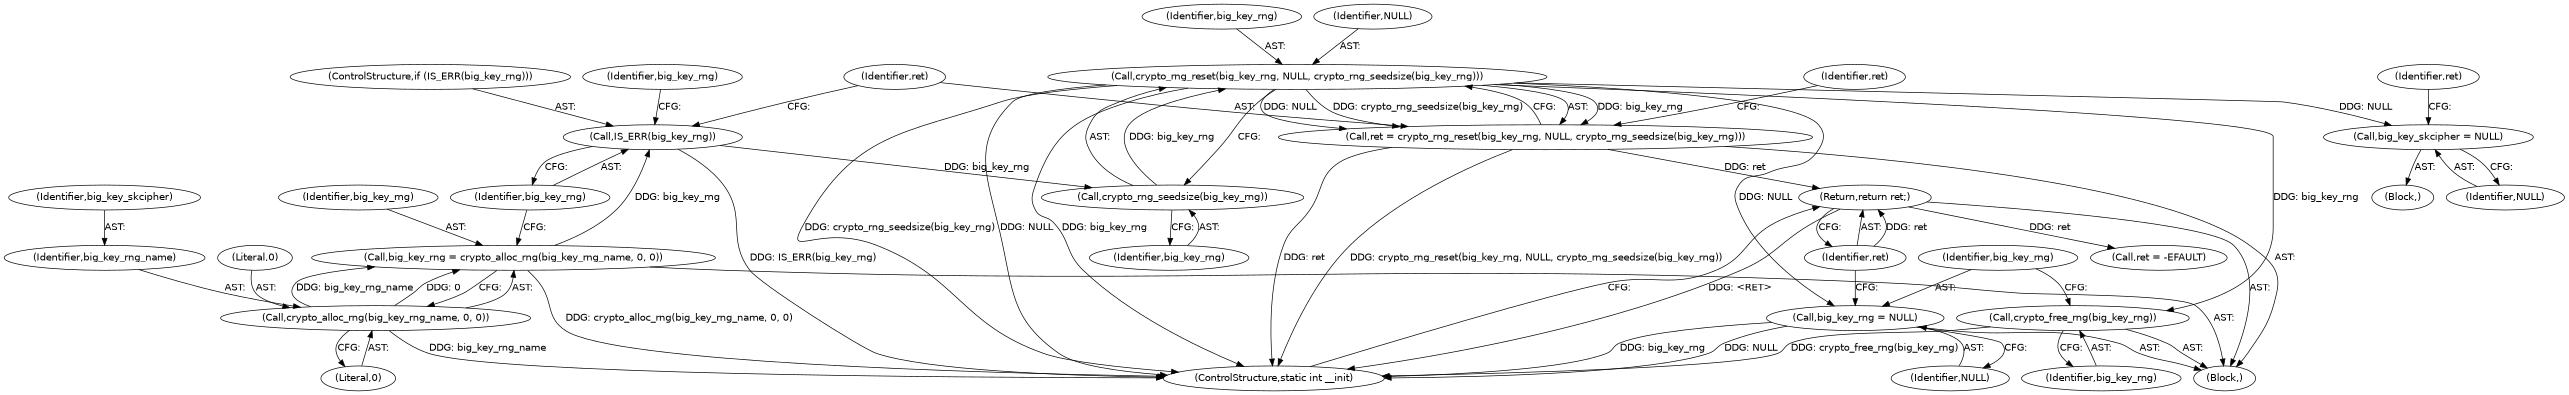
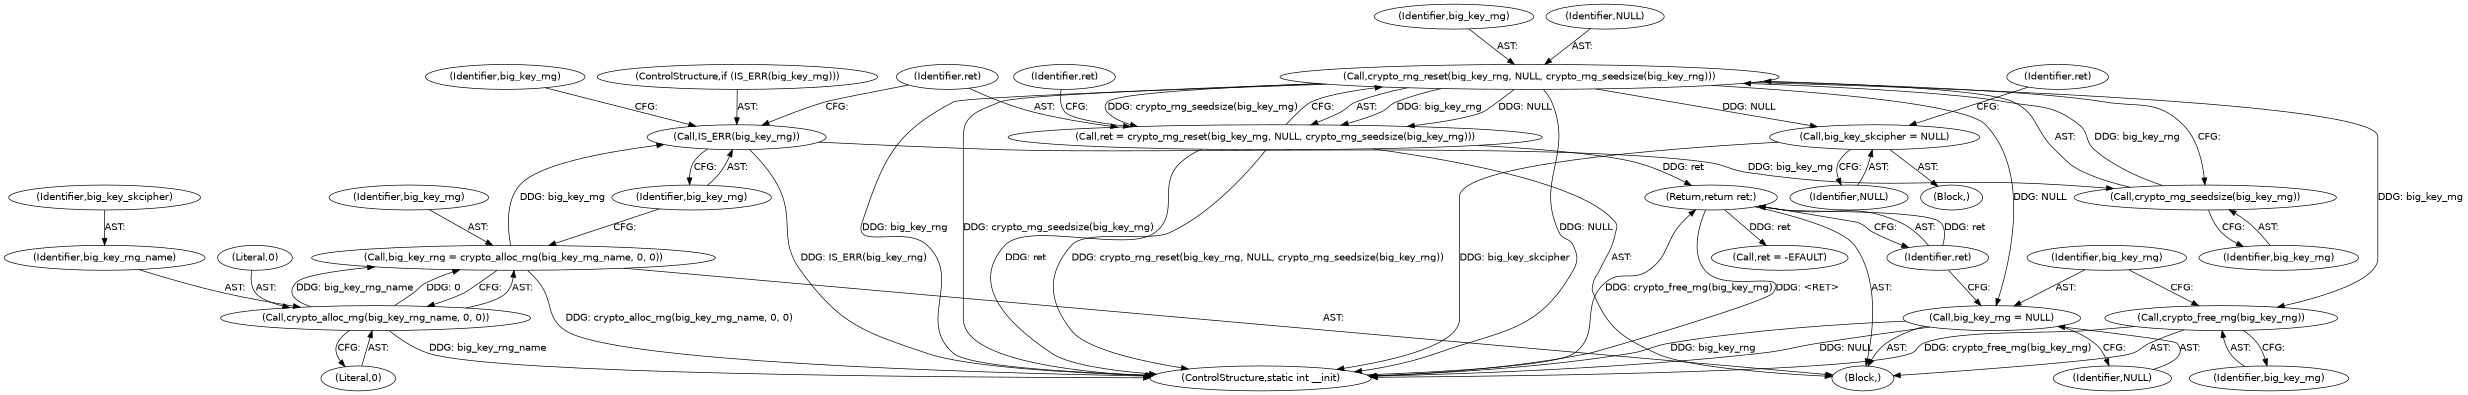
none -> (1490, 177)
(1621, 288) -> (1689, 288)
